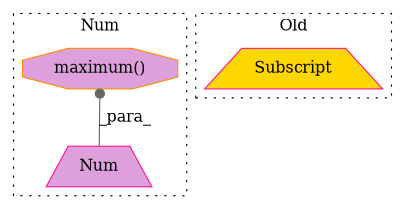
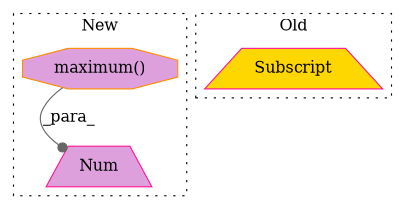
(100, 26) -> (100, 26)
(100, 122) -> (41, 115)
